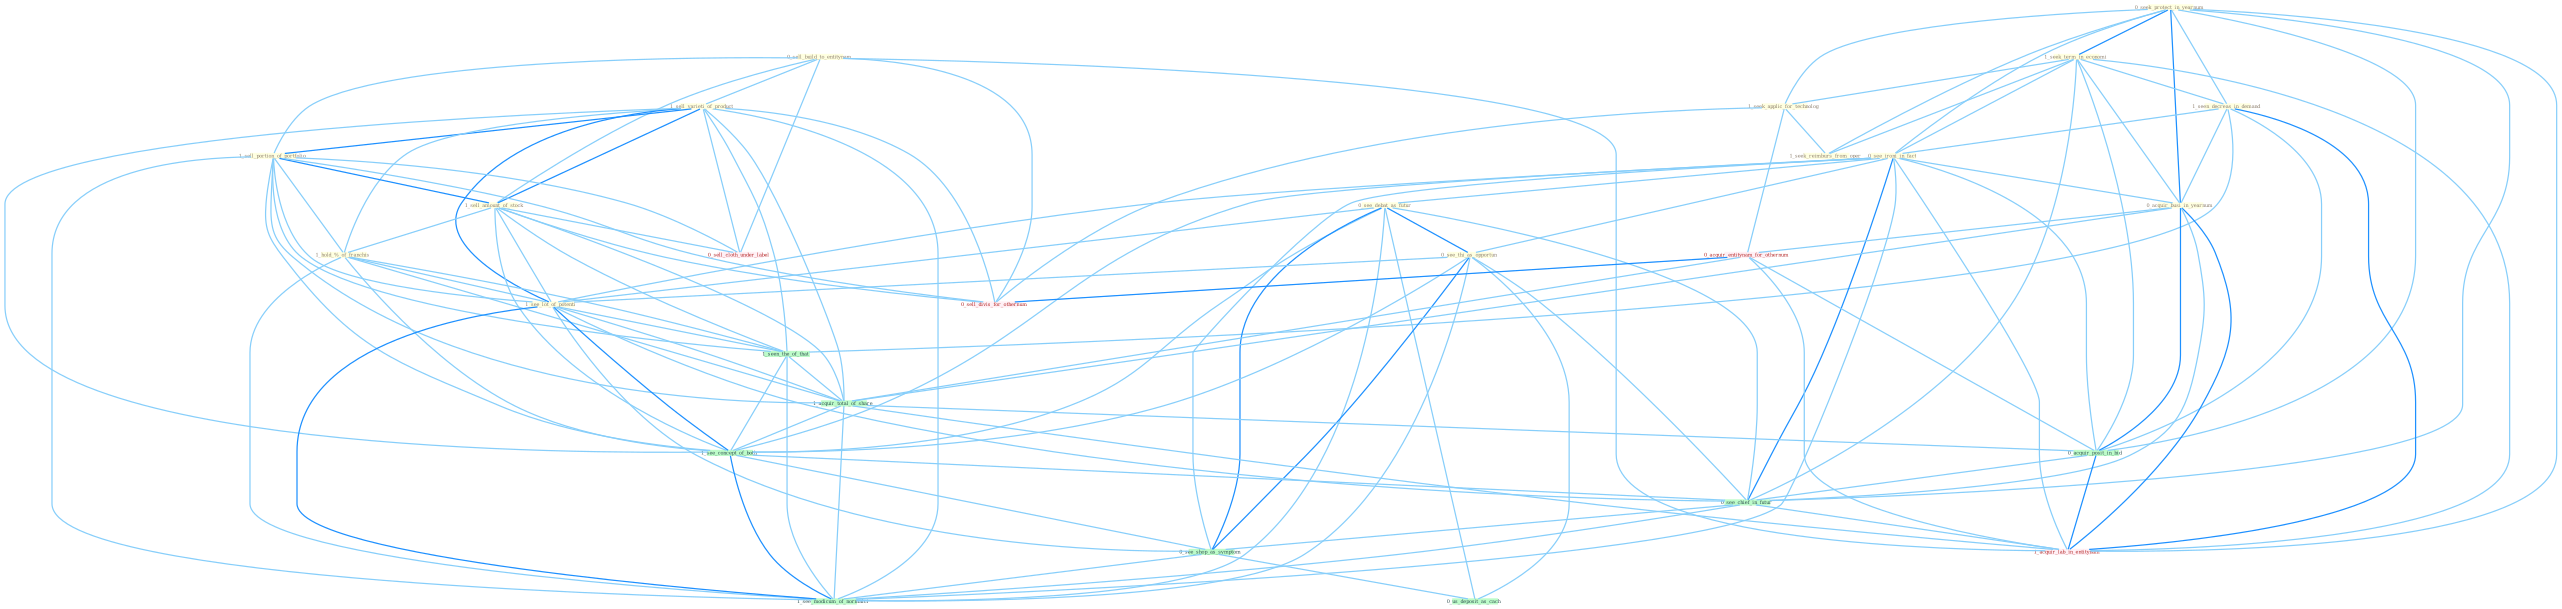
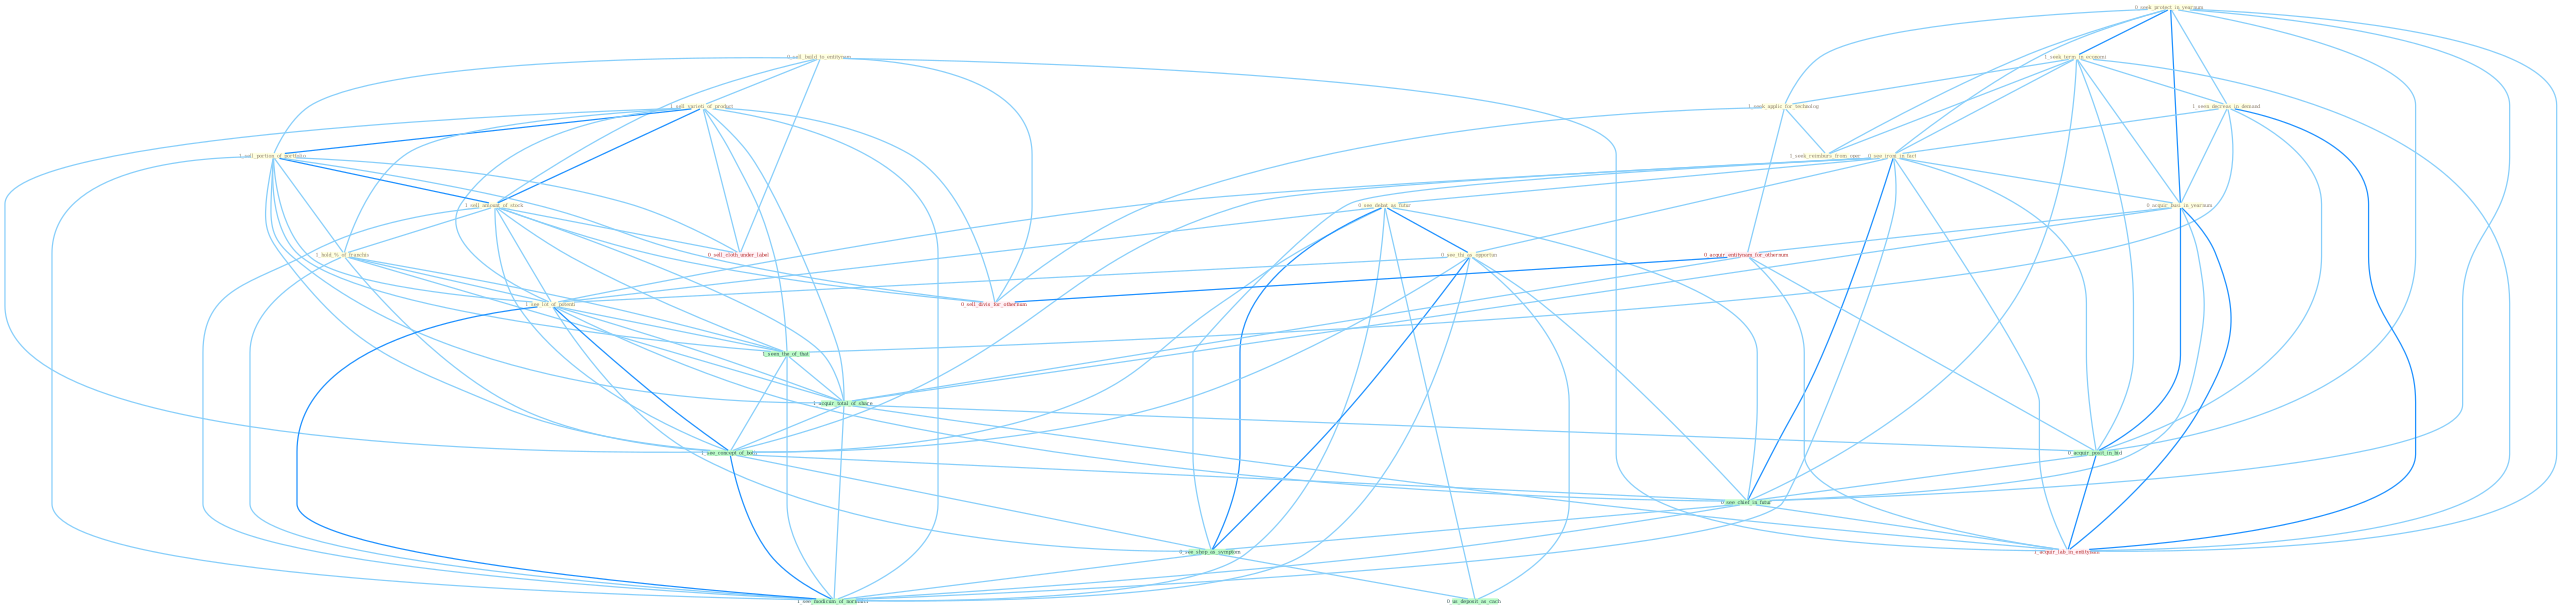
(496, 168) -> (496, 168)
none -> (262, 538)
